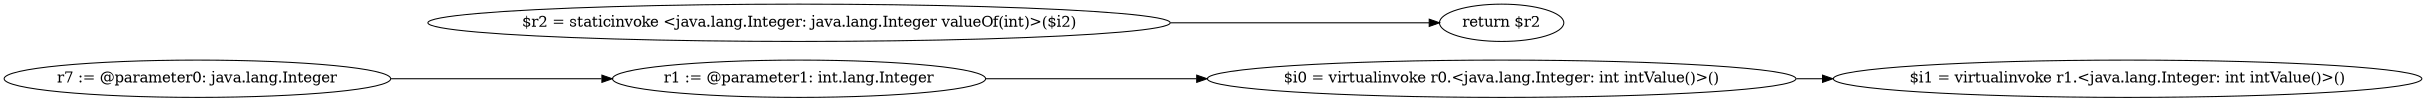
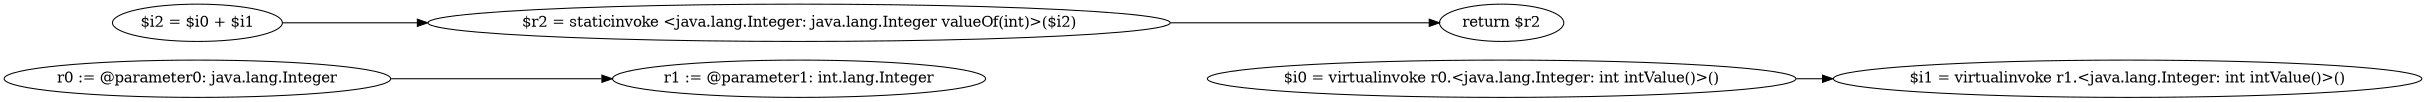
none -> (197, 23)
(197, 79) -> (197, 79)
(1091, 79) -> none
